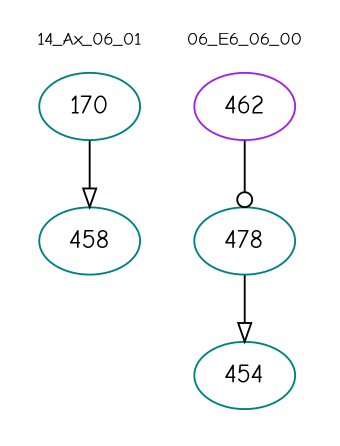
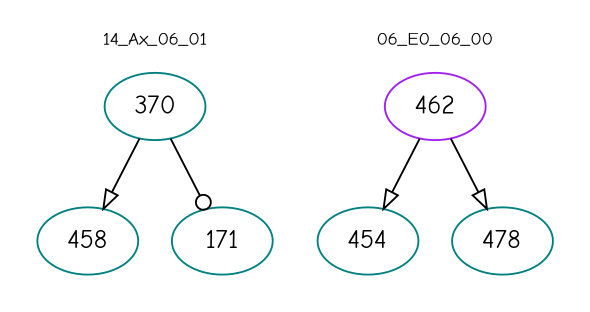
(245, 40) -> (435, 40)
(90, 106) -> (155, 106)
(245, 166) -> (465, 165)
none -> (222, 241)
(245, 299) -> (406, 165)
